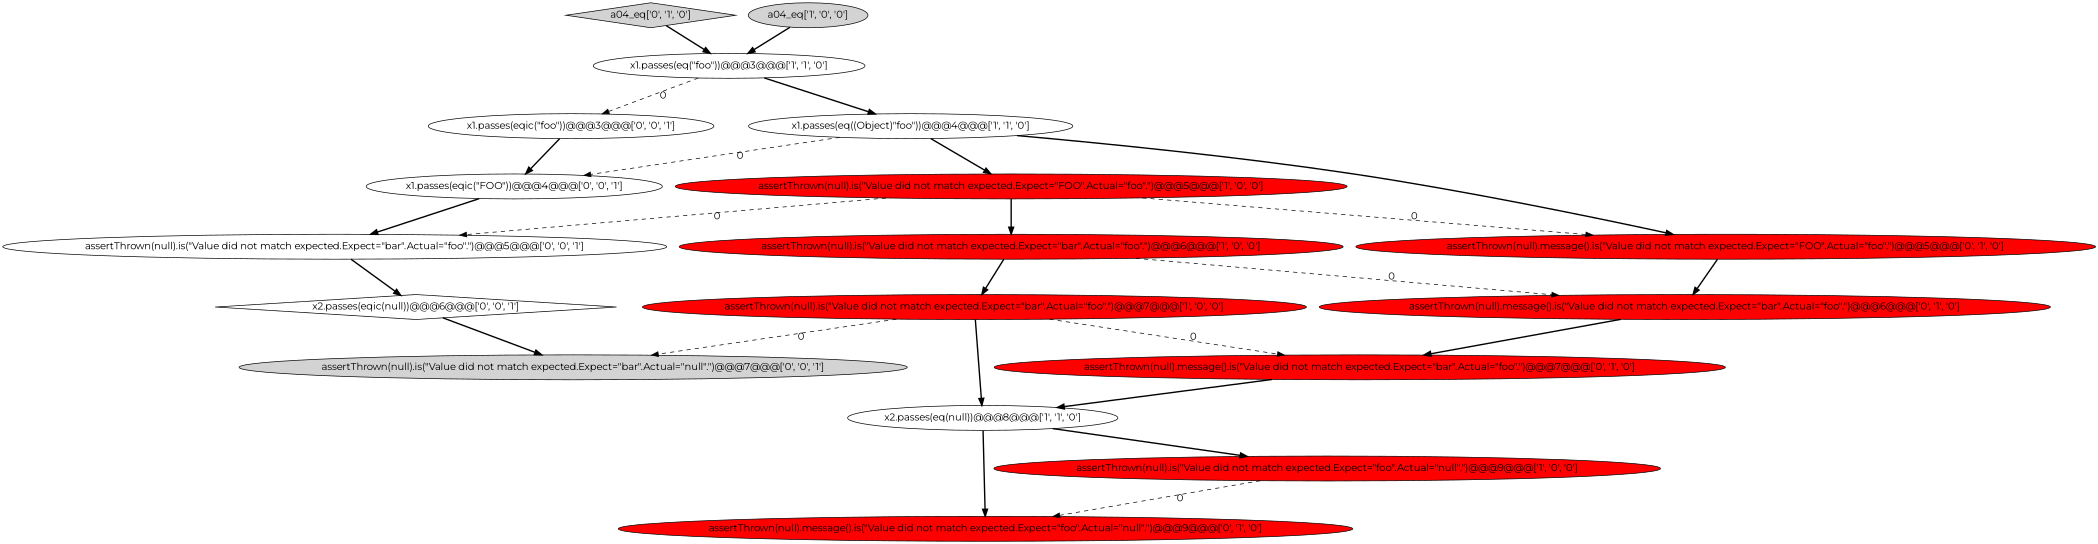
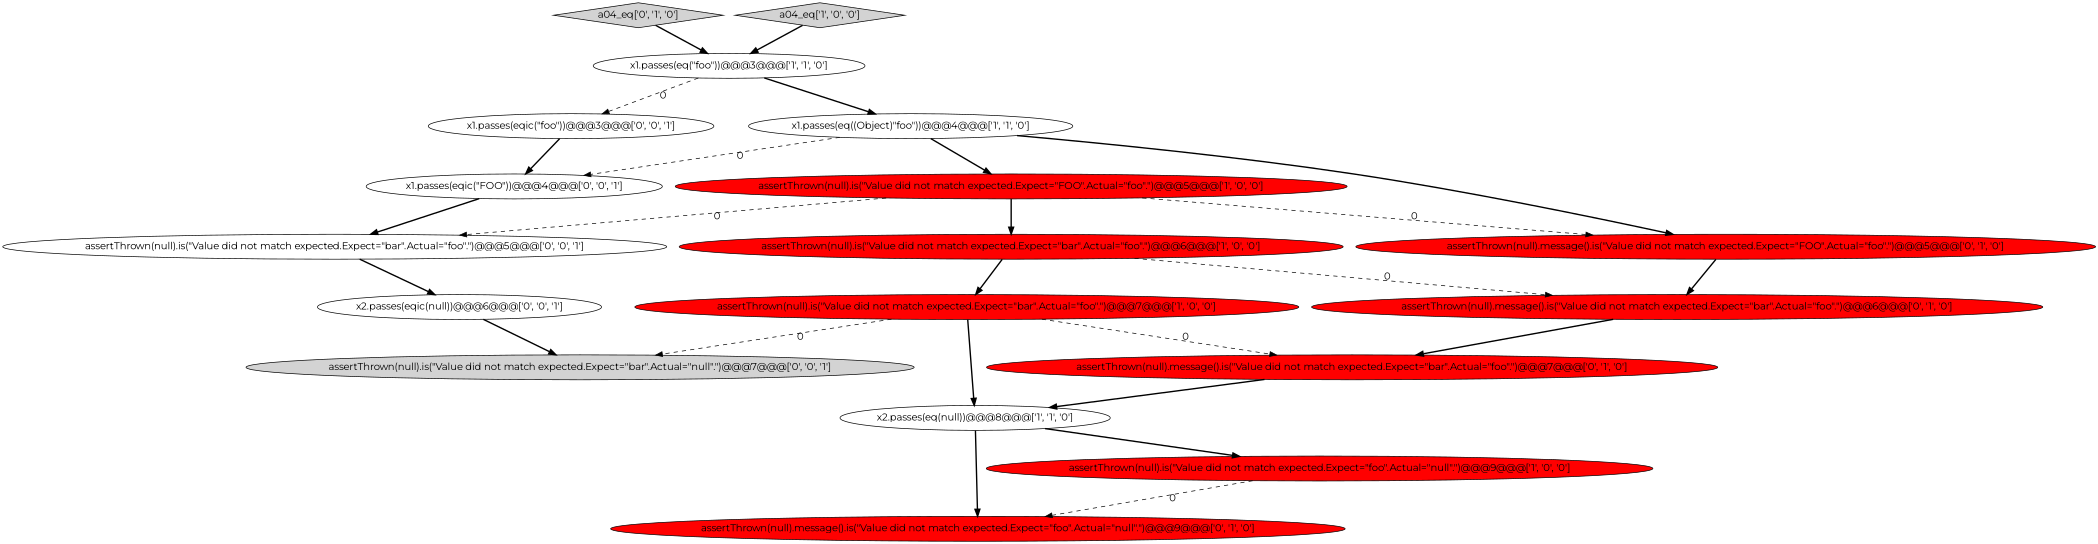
(808, 15) -> (820, 15)
(416, 307) -> (460, 307)
